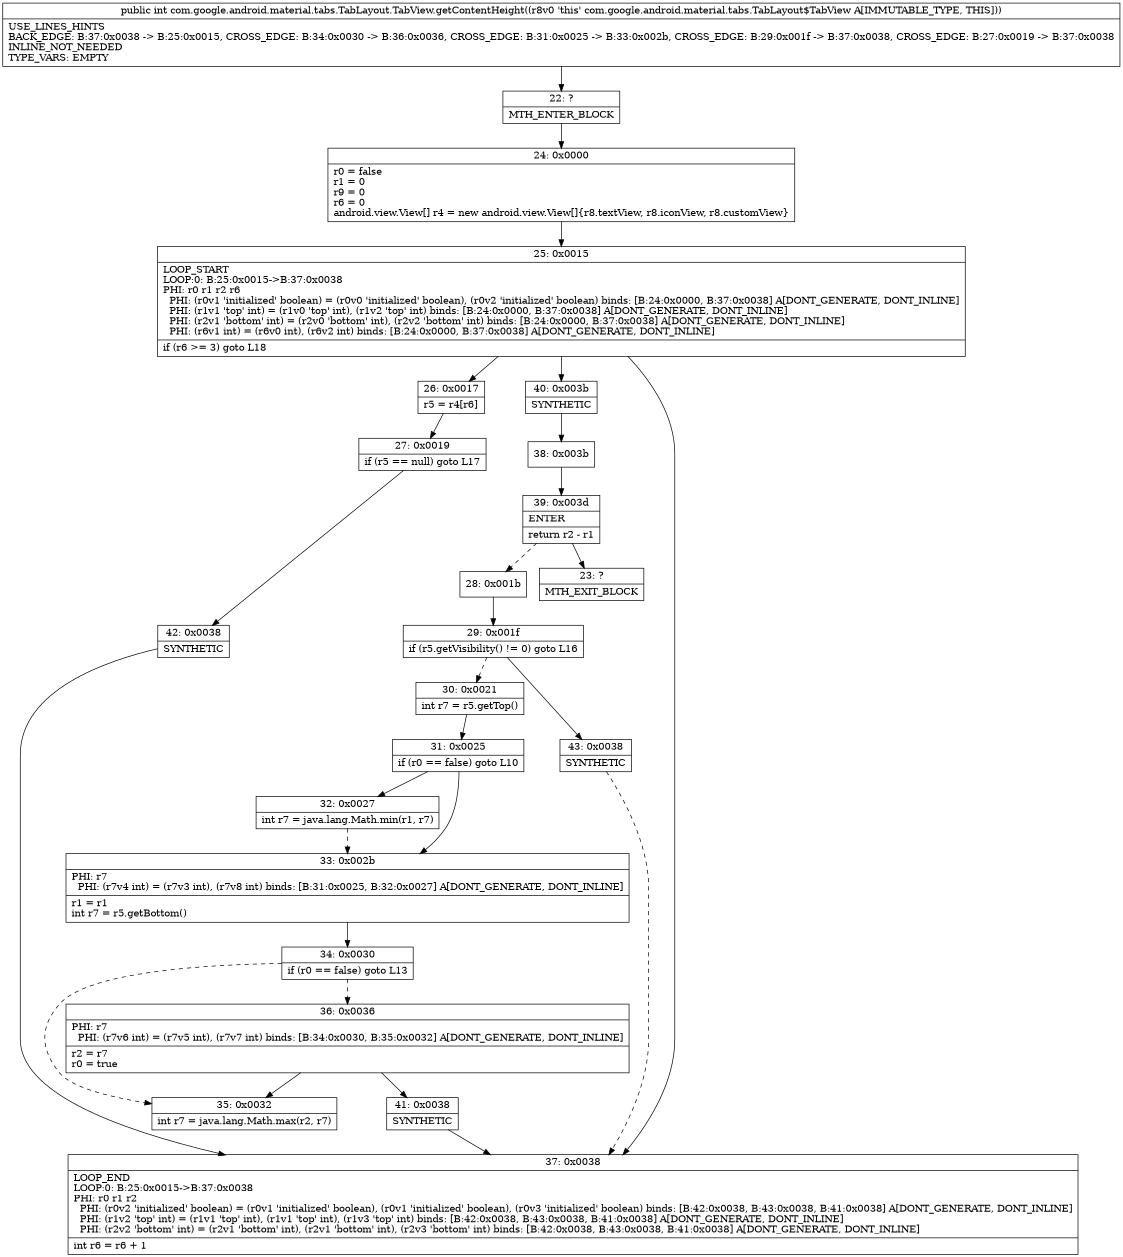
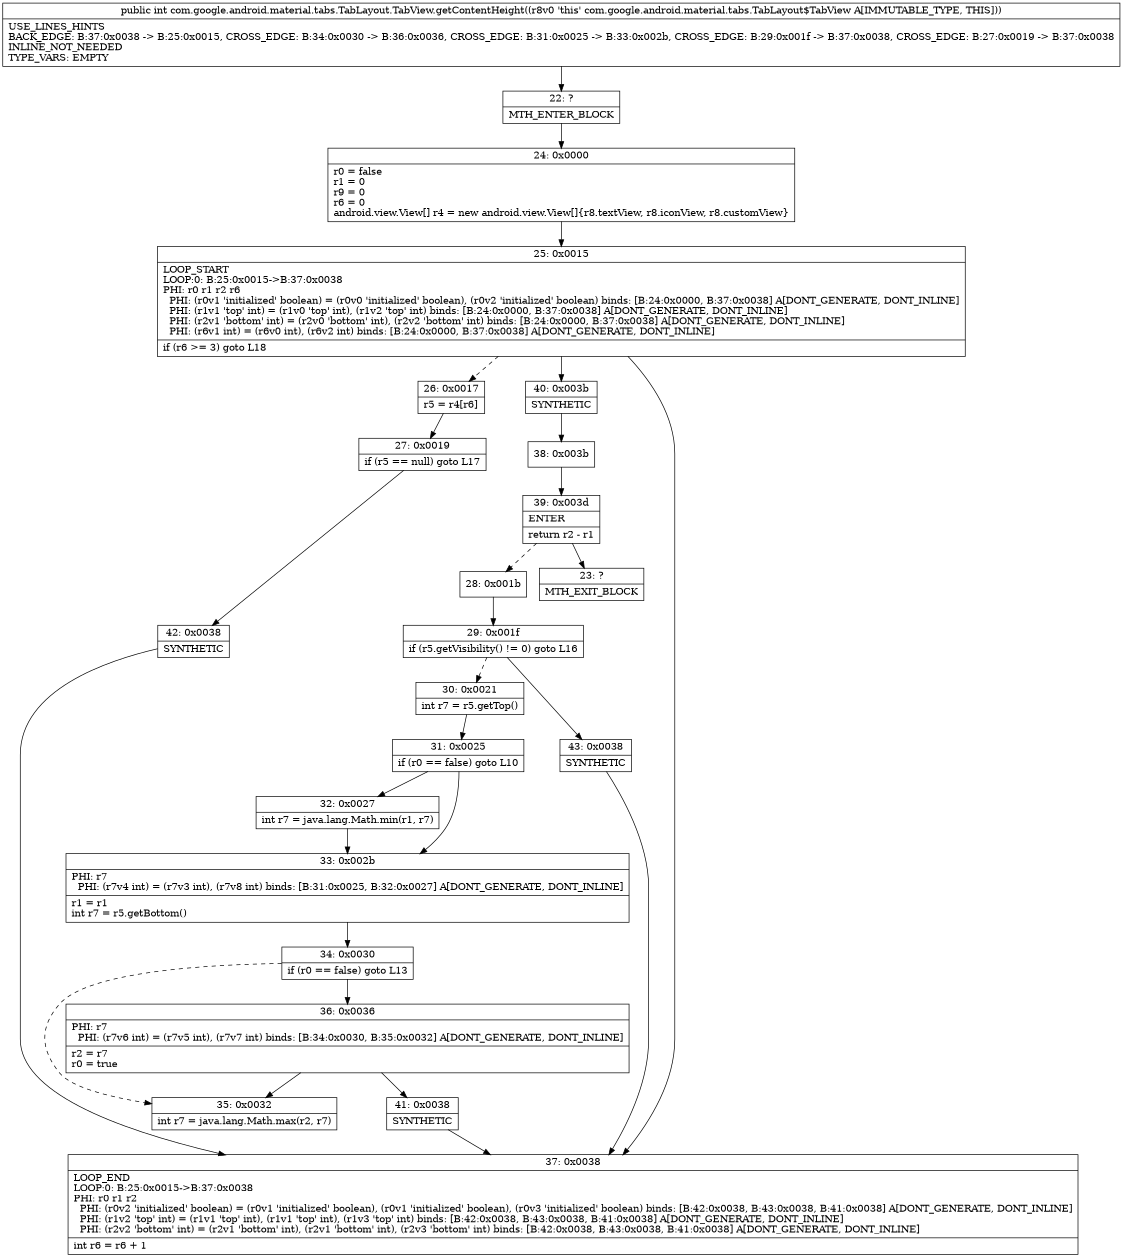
(486, 367) -> (486, 367)
(348, 838) -> (348, 838)
(649, 959) -> (649, 959)
(348, 988) -> (348, 988)
